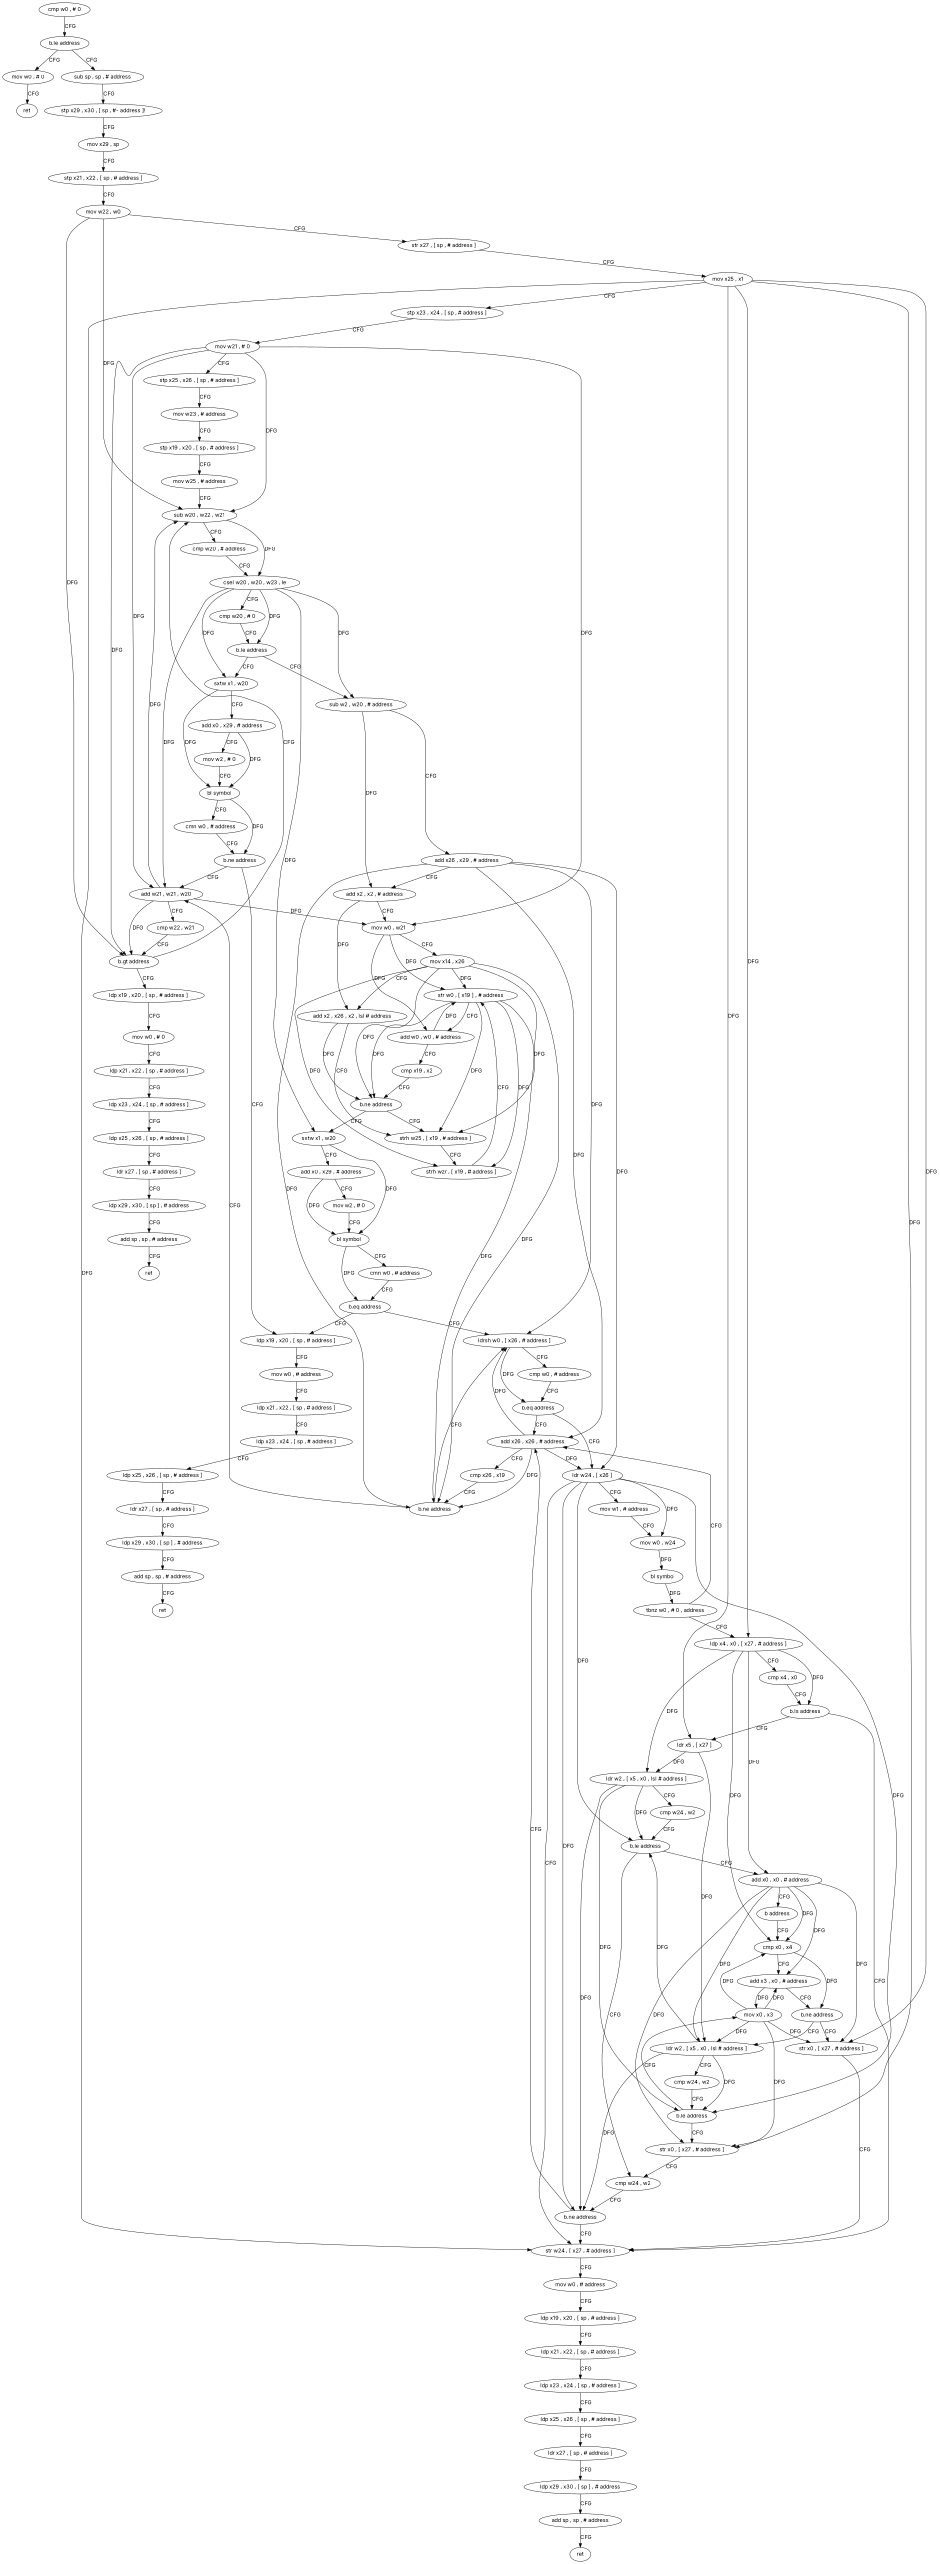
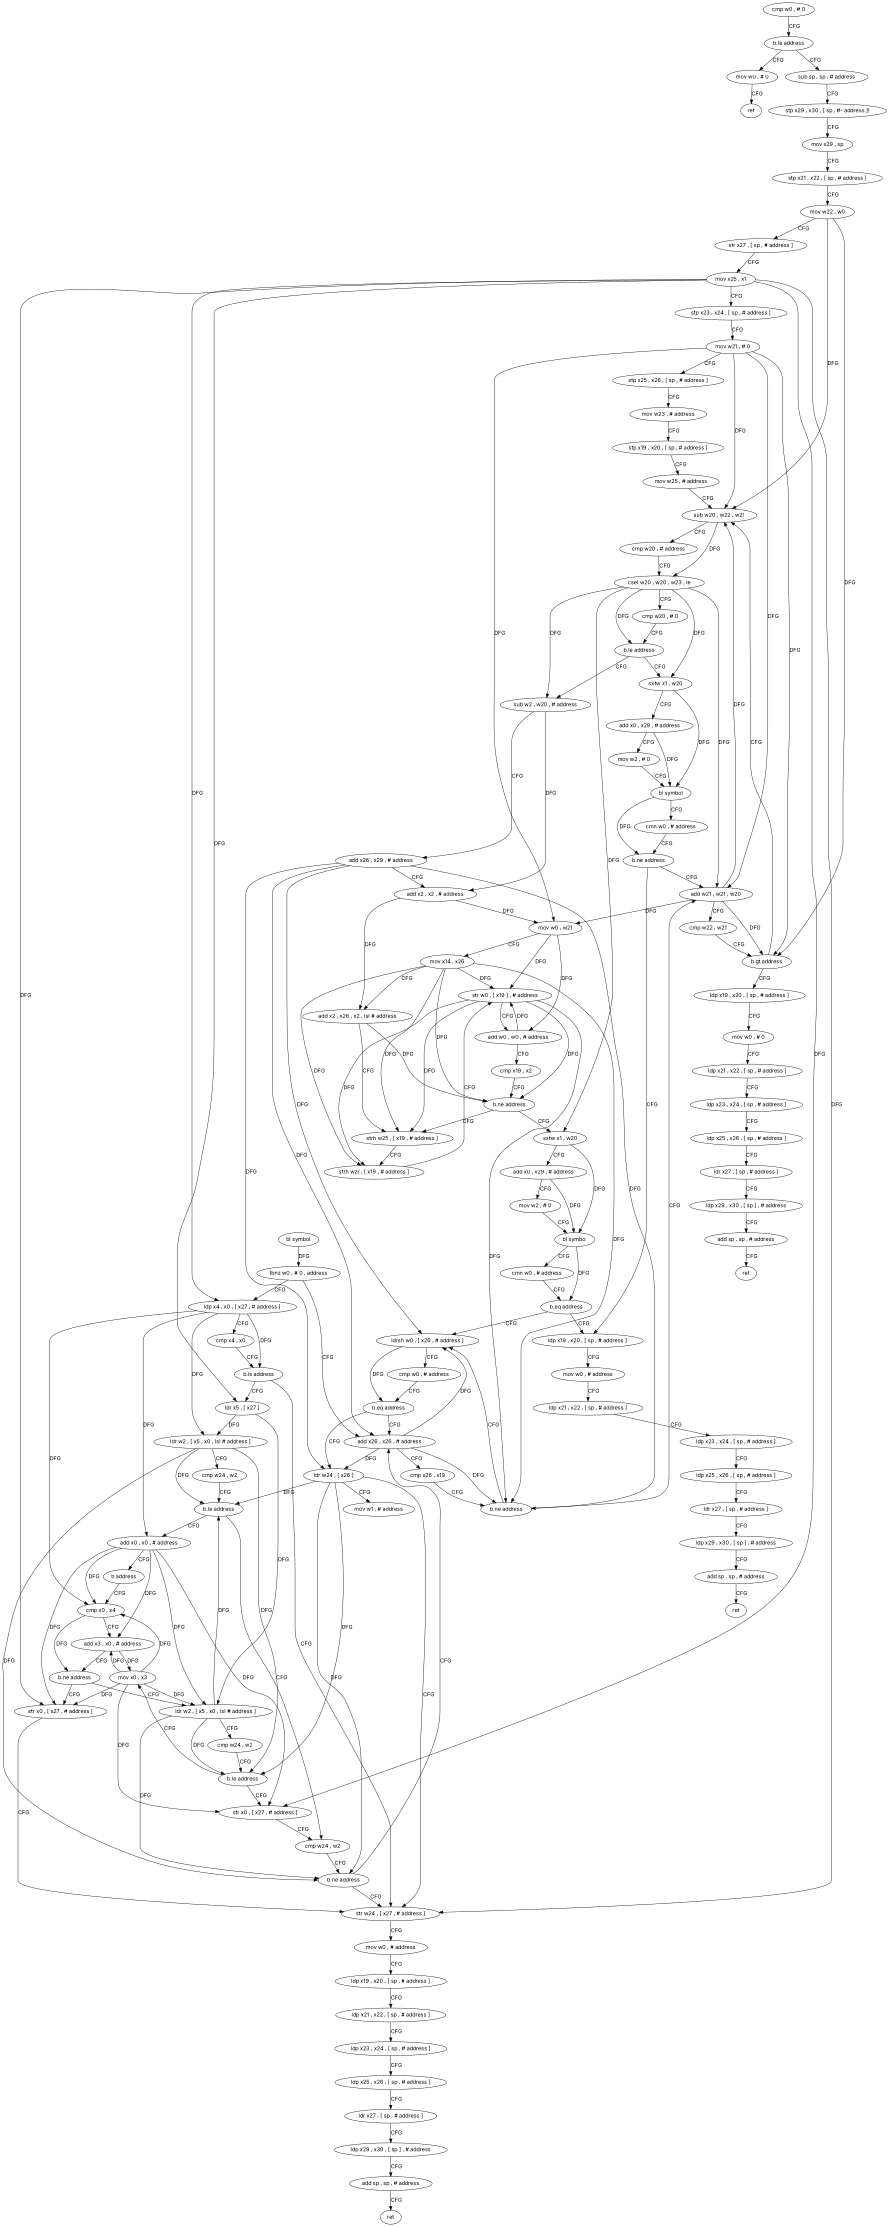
(388, 911) -> (508, 911)
(658, 1543) -> none
